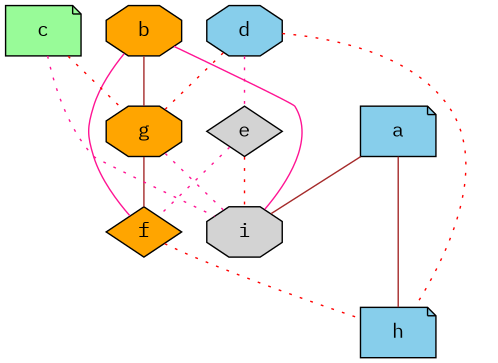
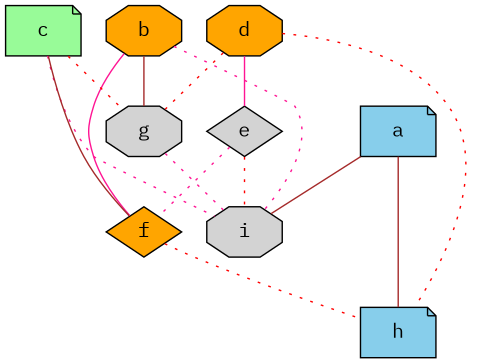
(245, 31) -> (245, 31)
(245, 90) -> (245, 90)
(286, 101) -> (286, 101)
(144, 131) -> (144, 131)
(144, 172) -> (77, 142)
